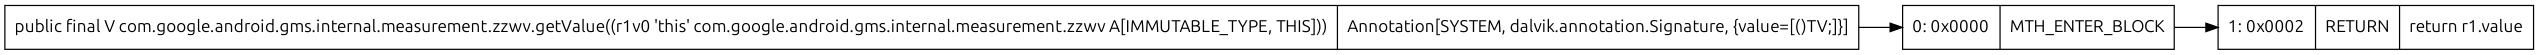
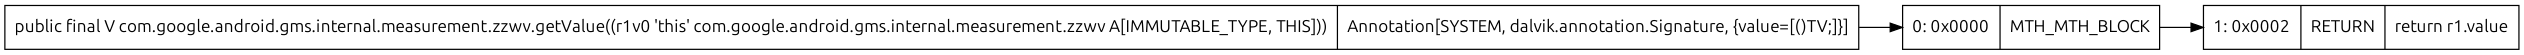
(2087, 27) -> (2080, 27)
